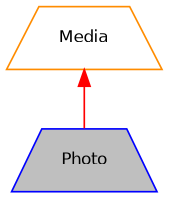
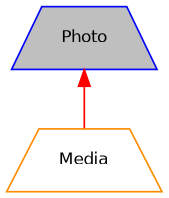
(84, 107) -> (84, 107)
